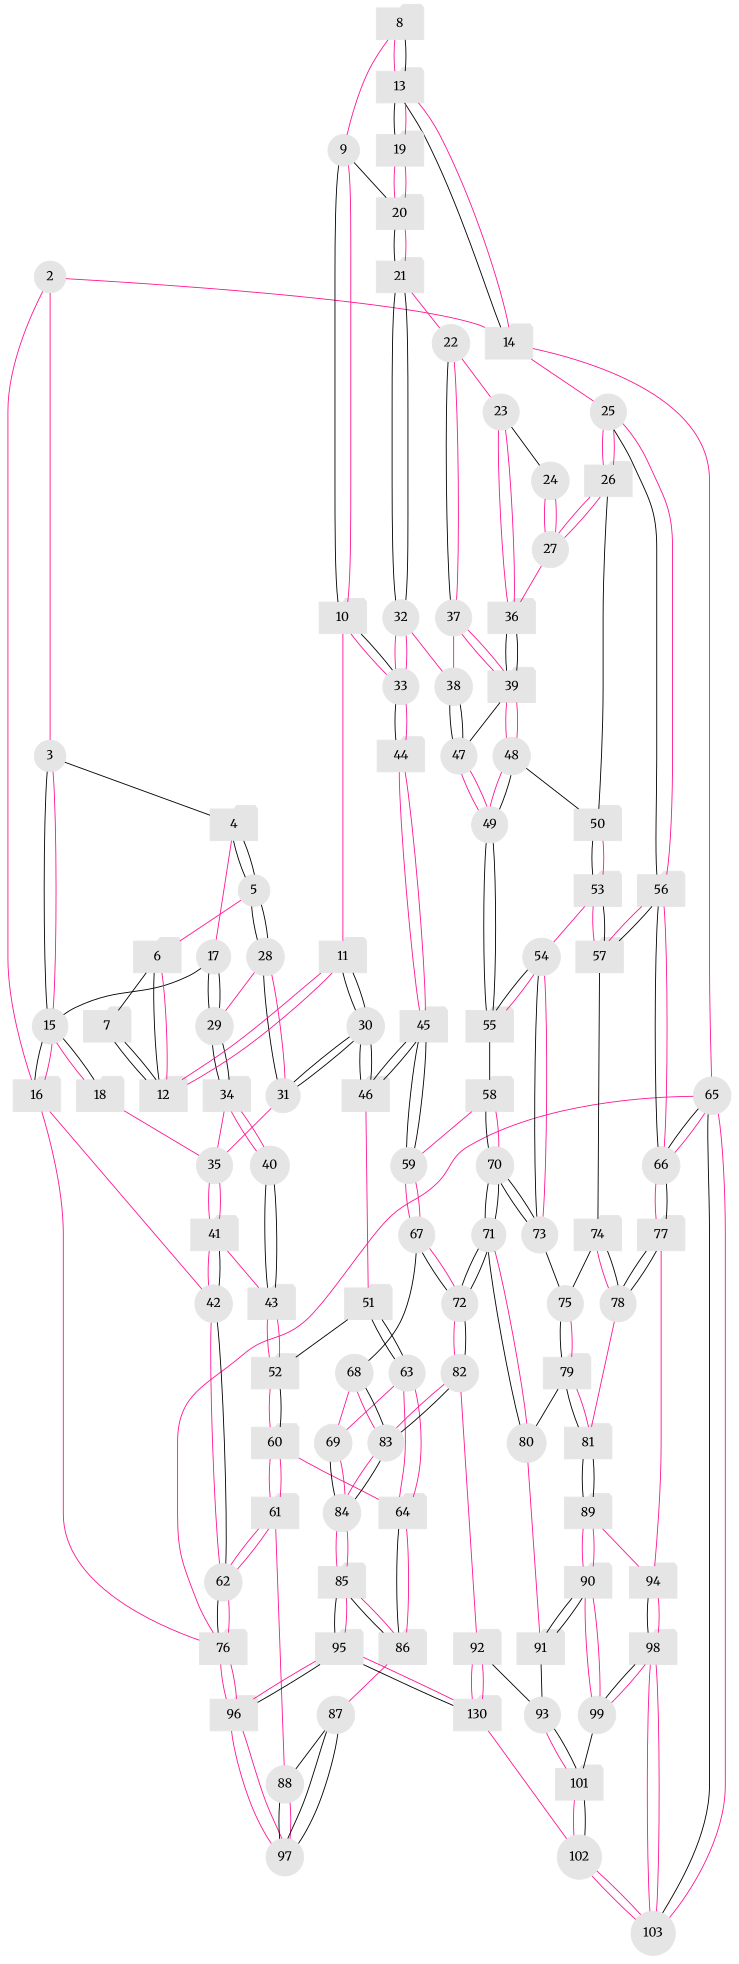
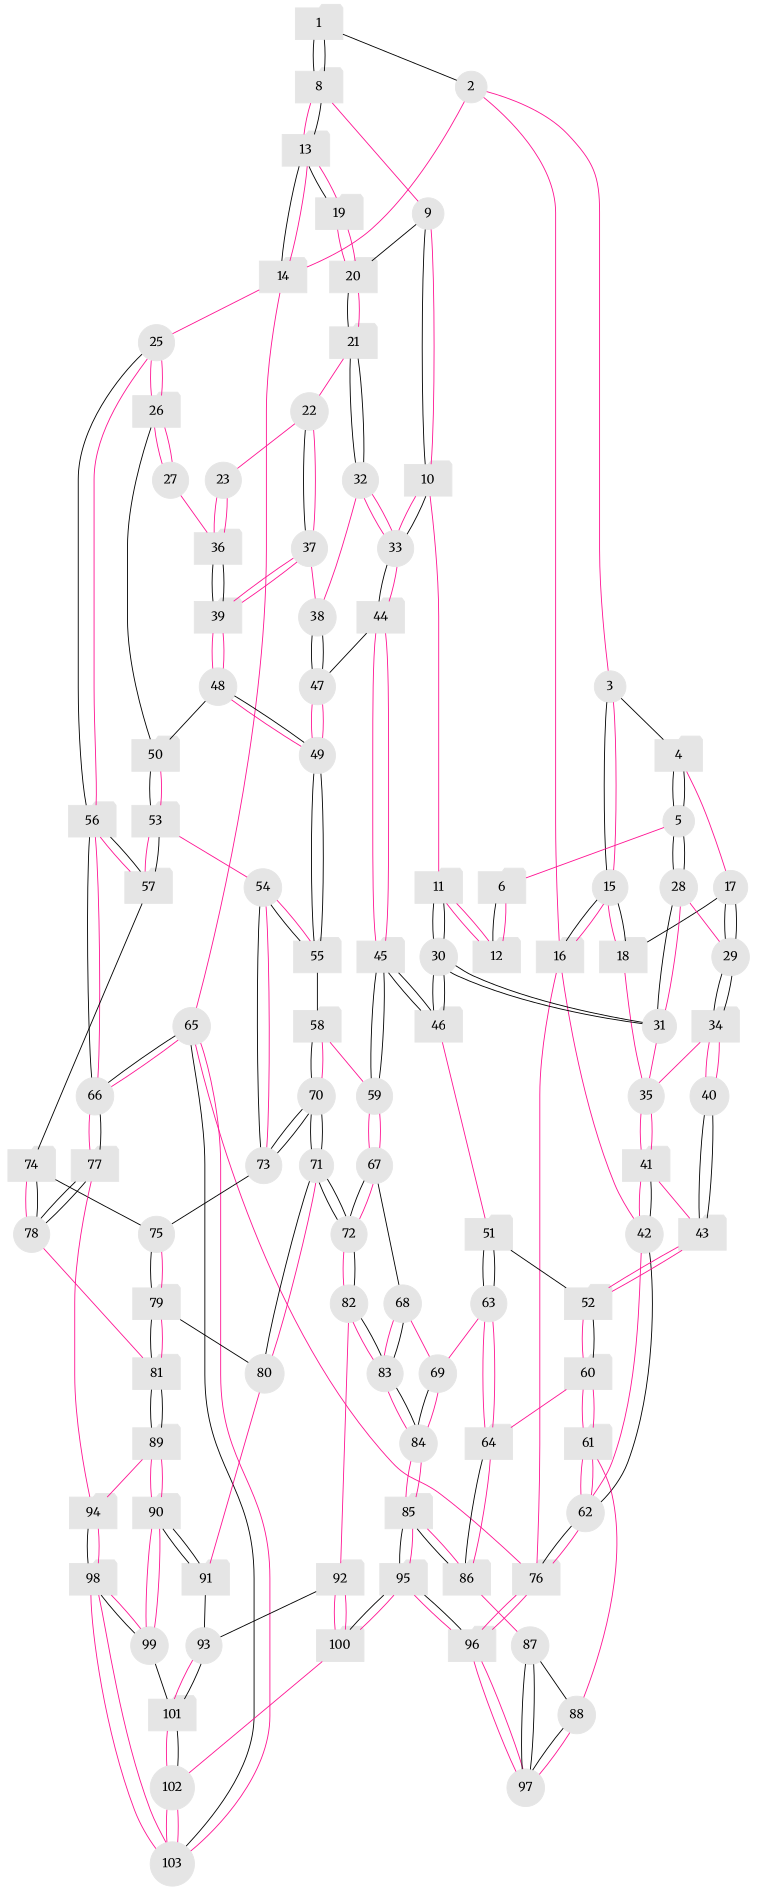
none -> (319, 24)
(550, 481) -> none
(485, 722) -> (348, 653)
(140, 991) -> (686, 919)
(107, 1026) -> none
(477, 1715) -> (340, 1646)
